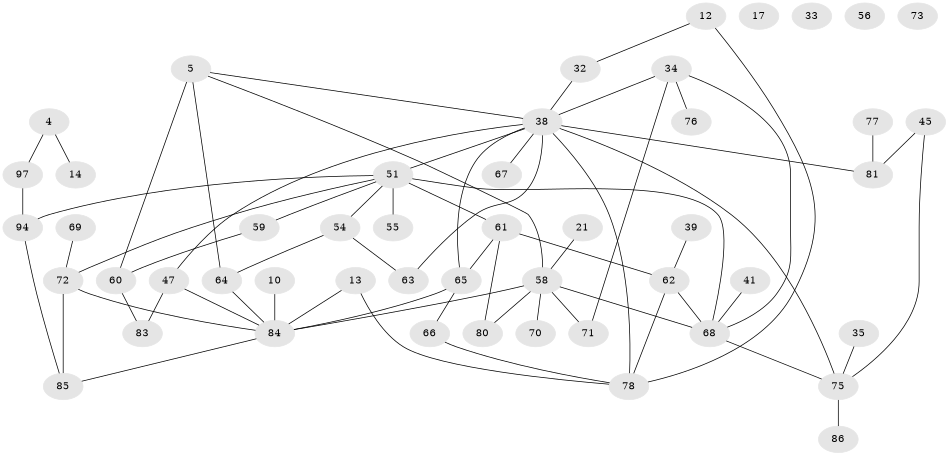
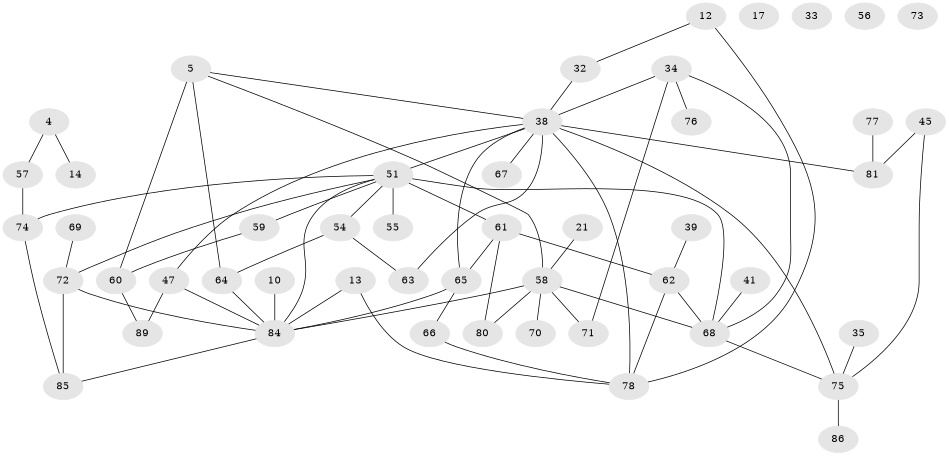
(23, 175) -> (23, 175)
(23, 228) -> (23, 228)
none -> (305, 234)
(143, 334) -> (143, 334)
